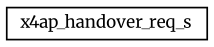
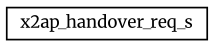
(107, 24) -> (107, 24)
